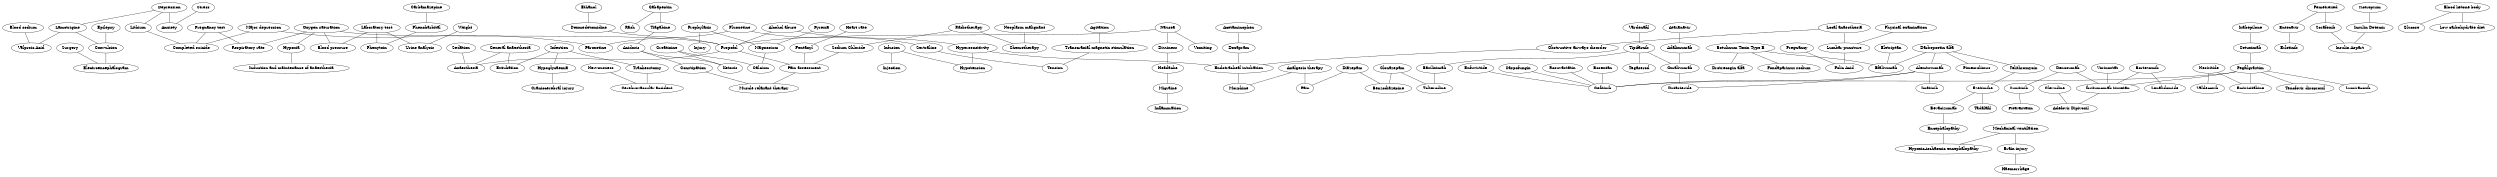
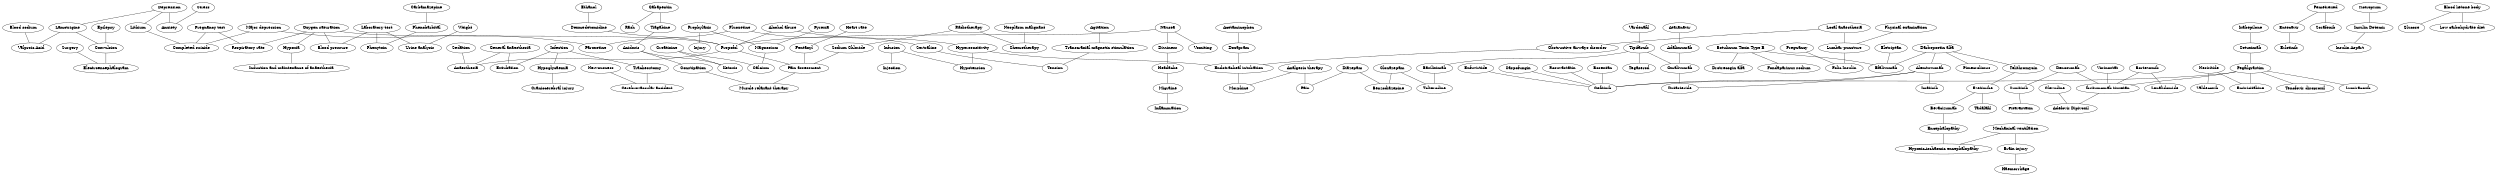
(2338, 38) -> none
(1844, 68) -> (1844, 68)
